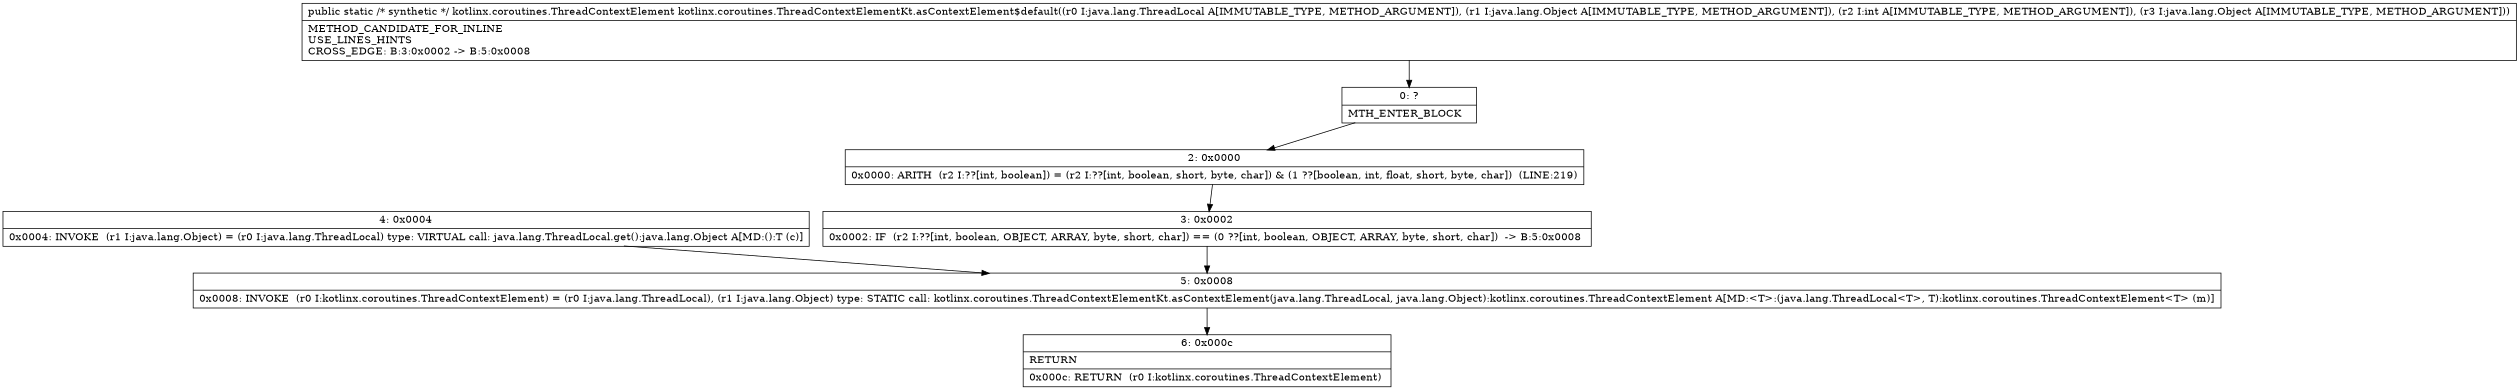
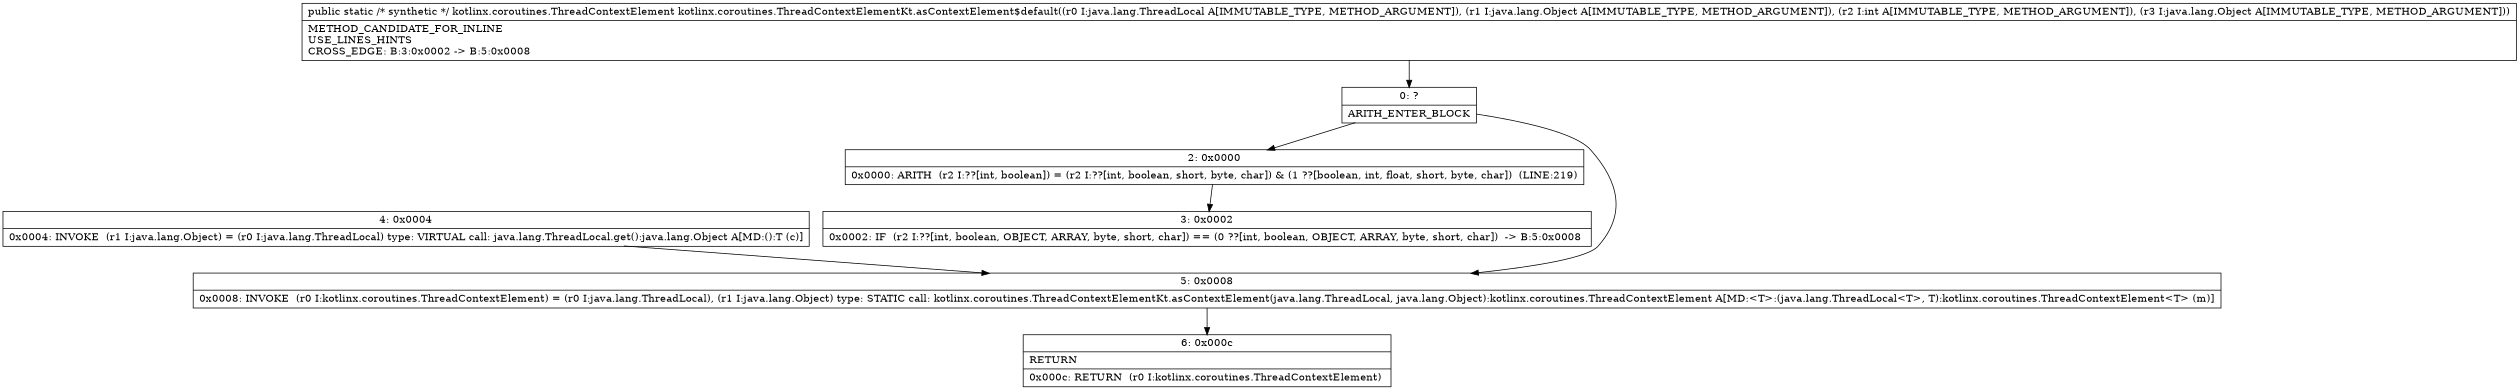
(1405, 114) -> (1409, 114)
(1207, 256) -> (1616, 198)
